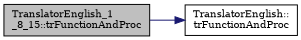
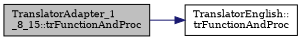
(77, 20) -> (77, 20)
